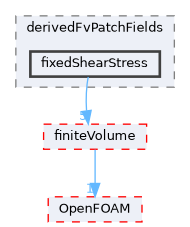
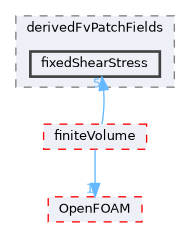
(86, 95) -> (104, 107)
